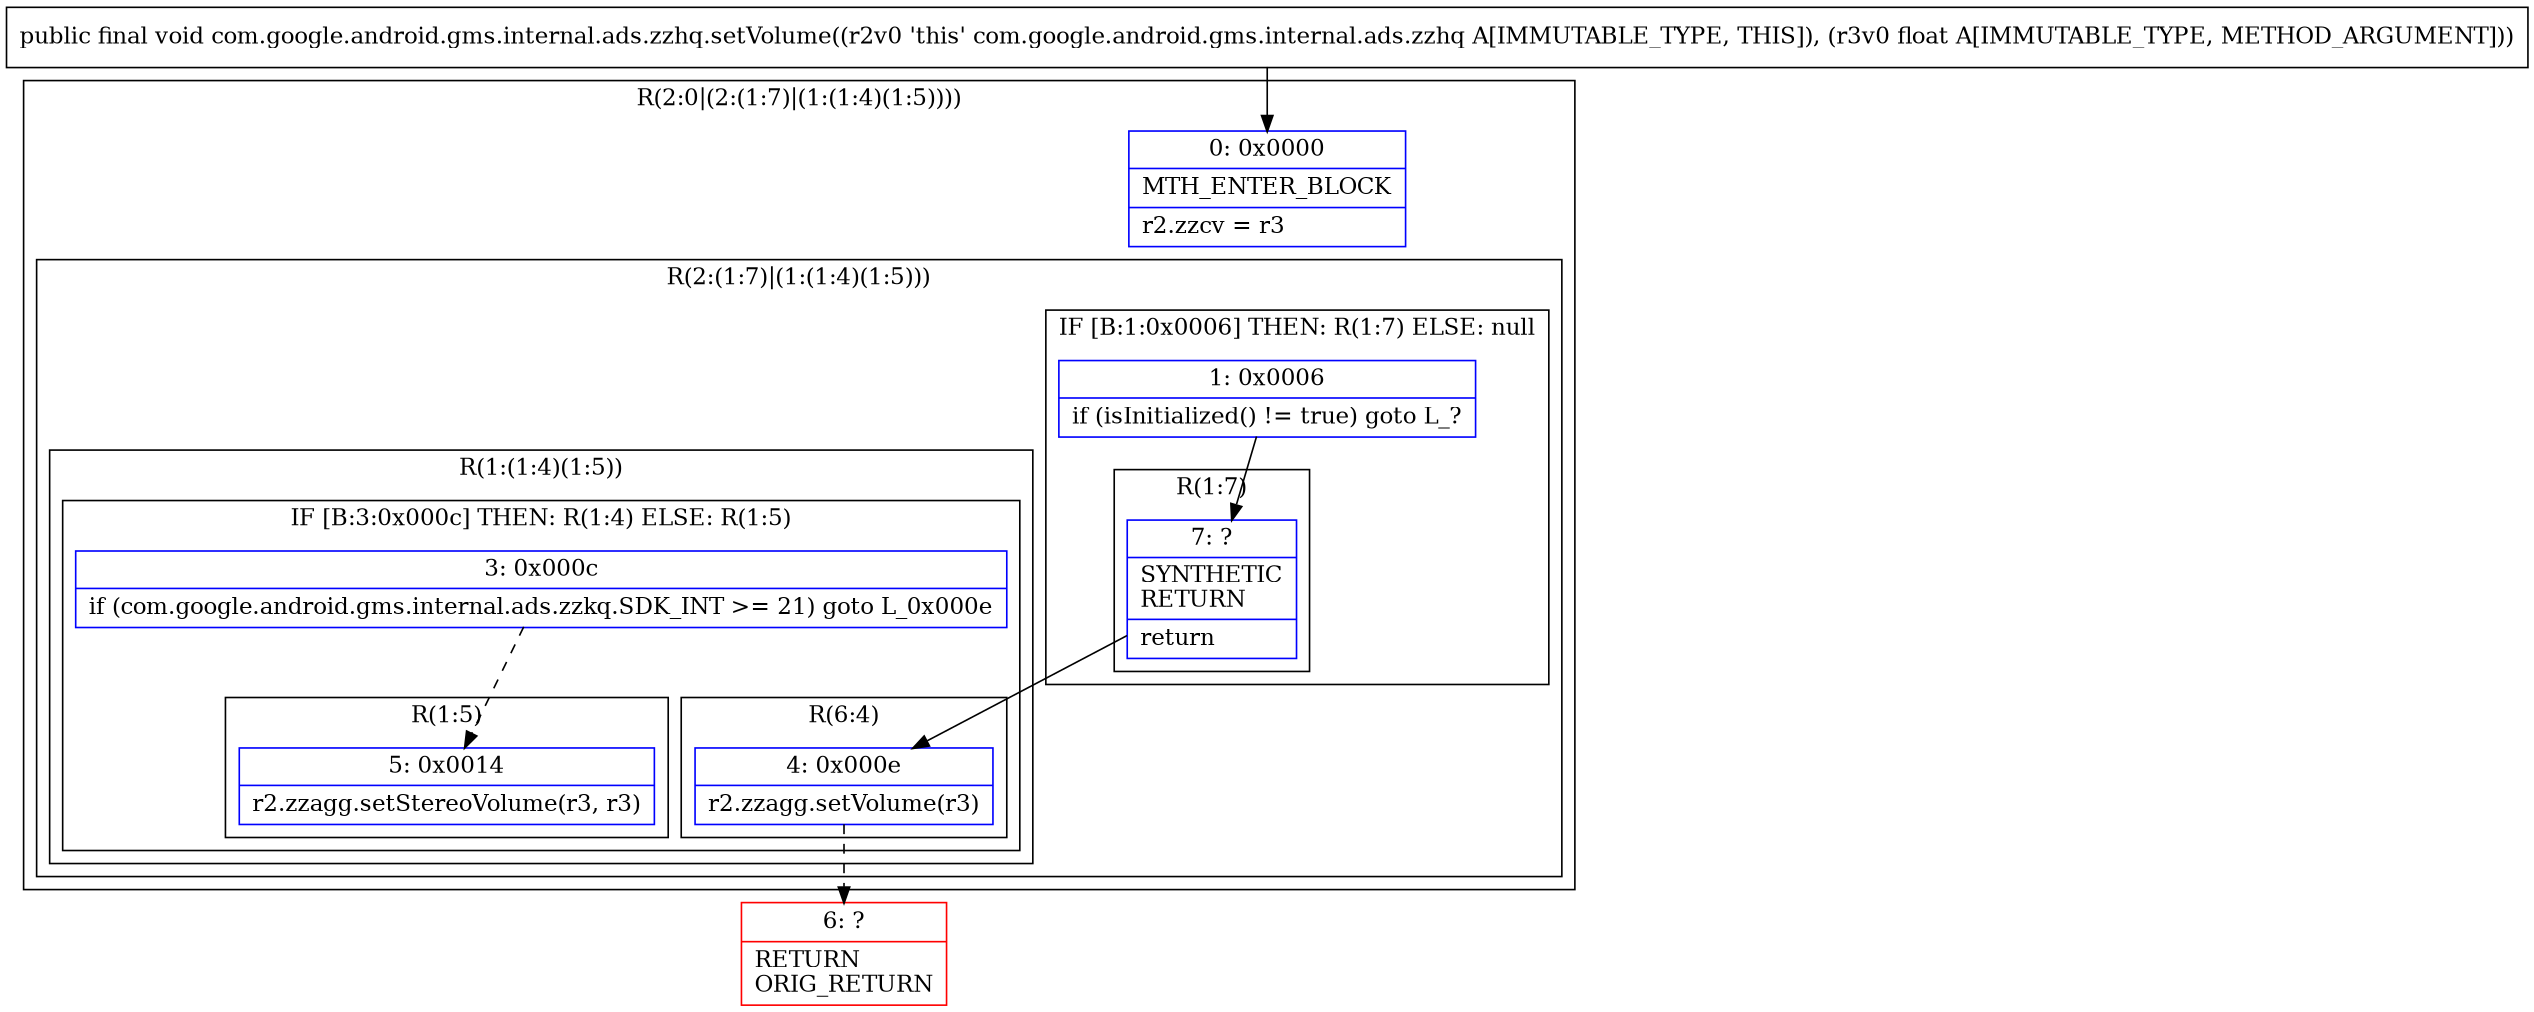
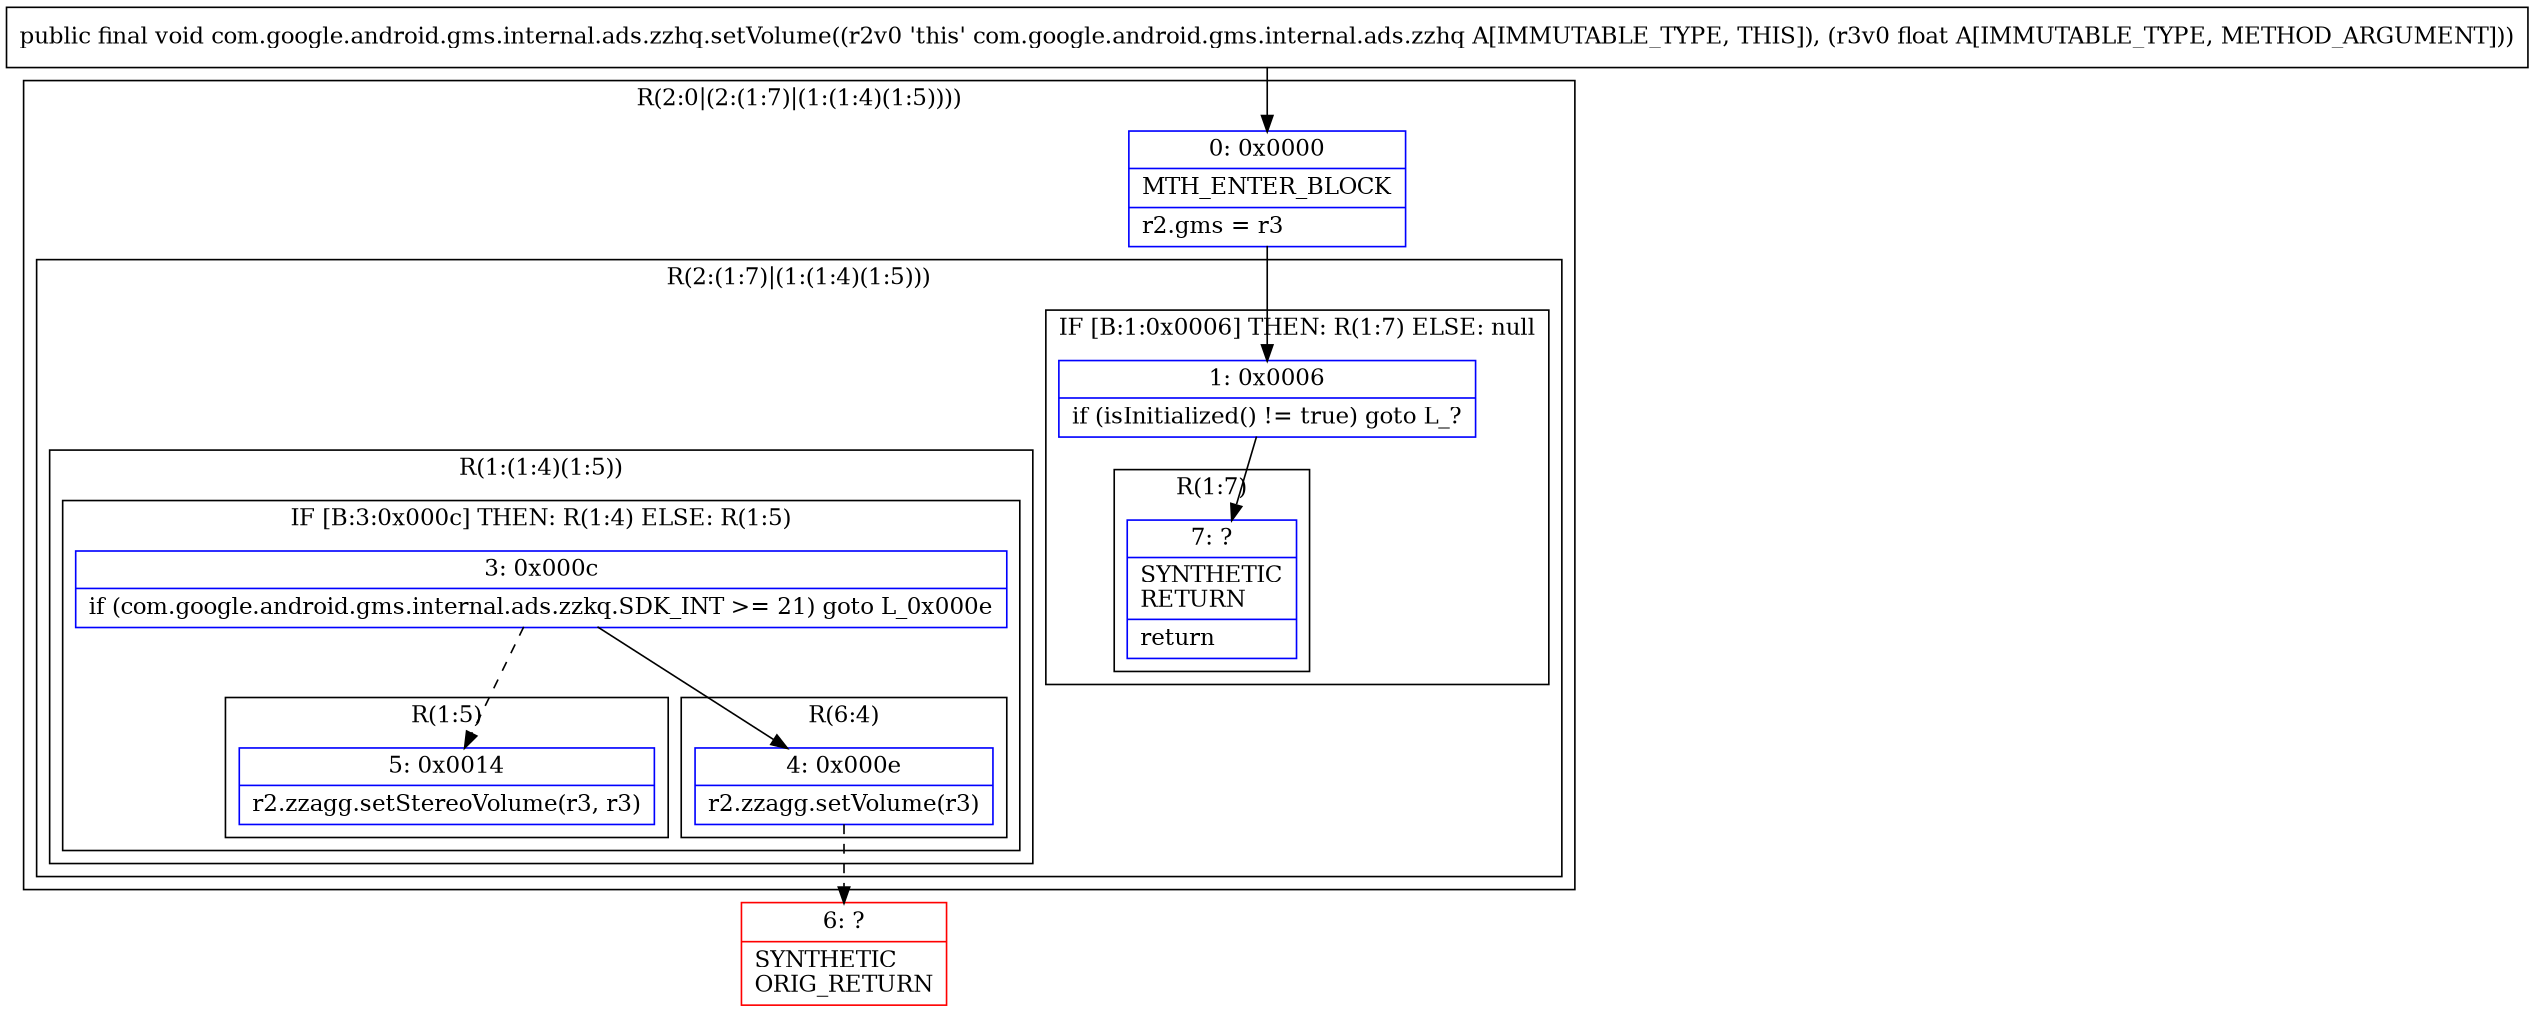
(1214, 226) -> (1214, 226)
none -> (1267, 295)
(1057, 672) -> (686, 683)
(807, 960) -> (826, 960)
